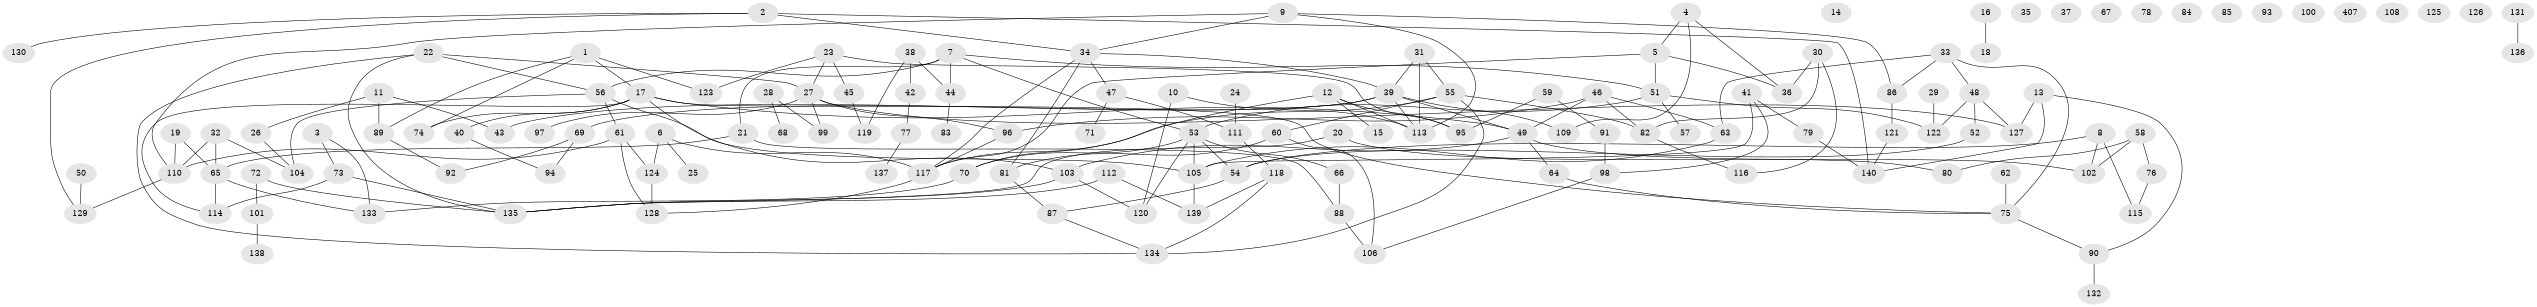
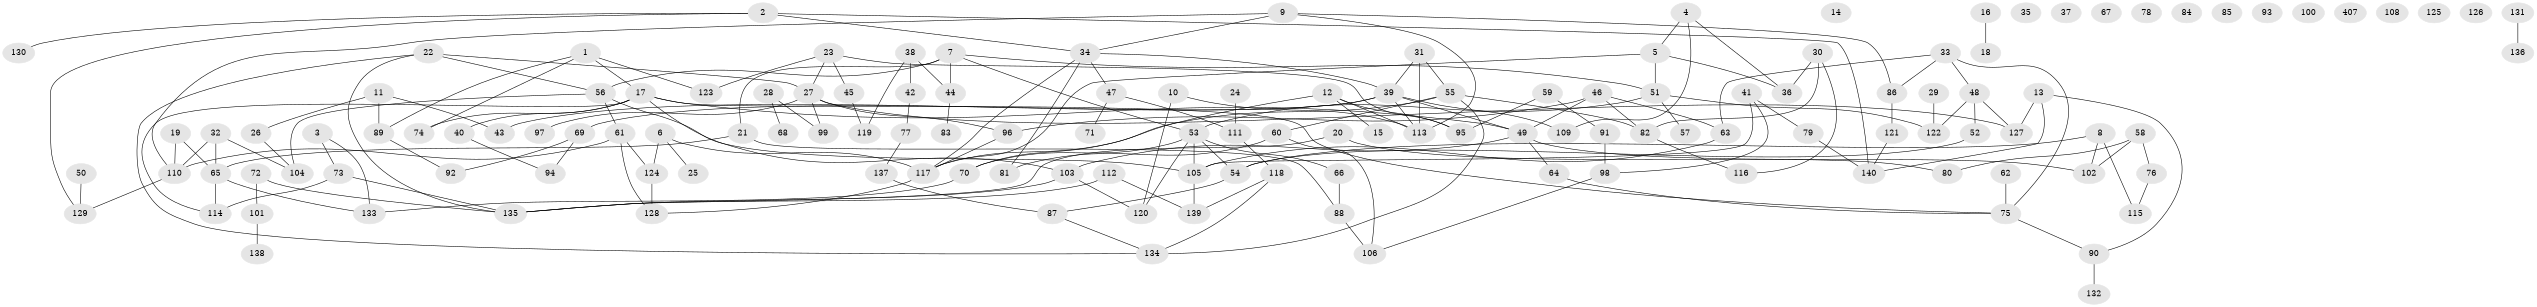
(1031, 196) -> (972, 201)
